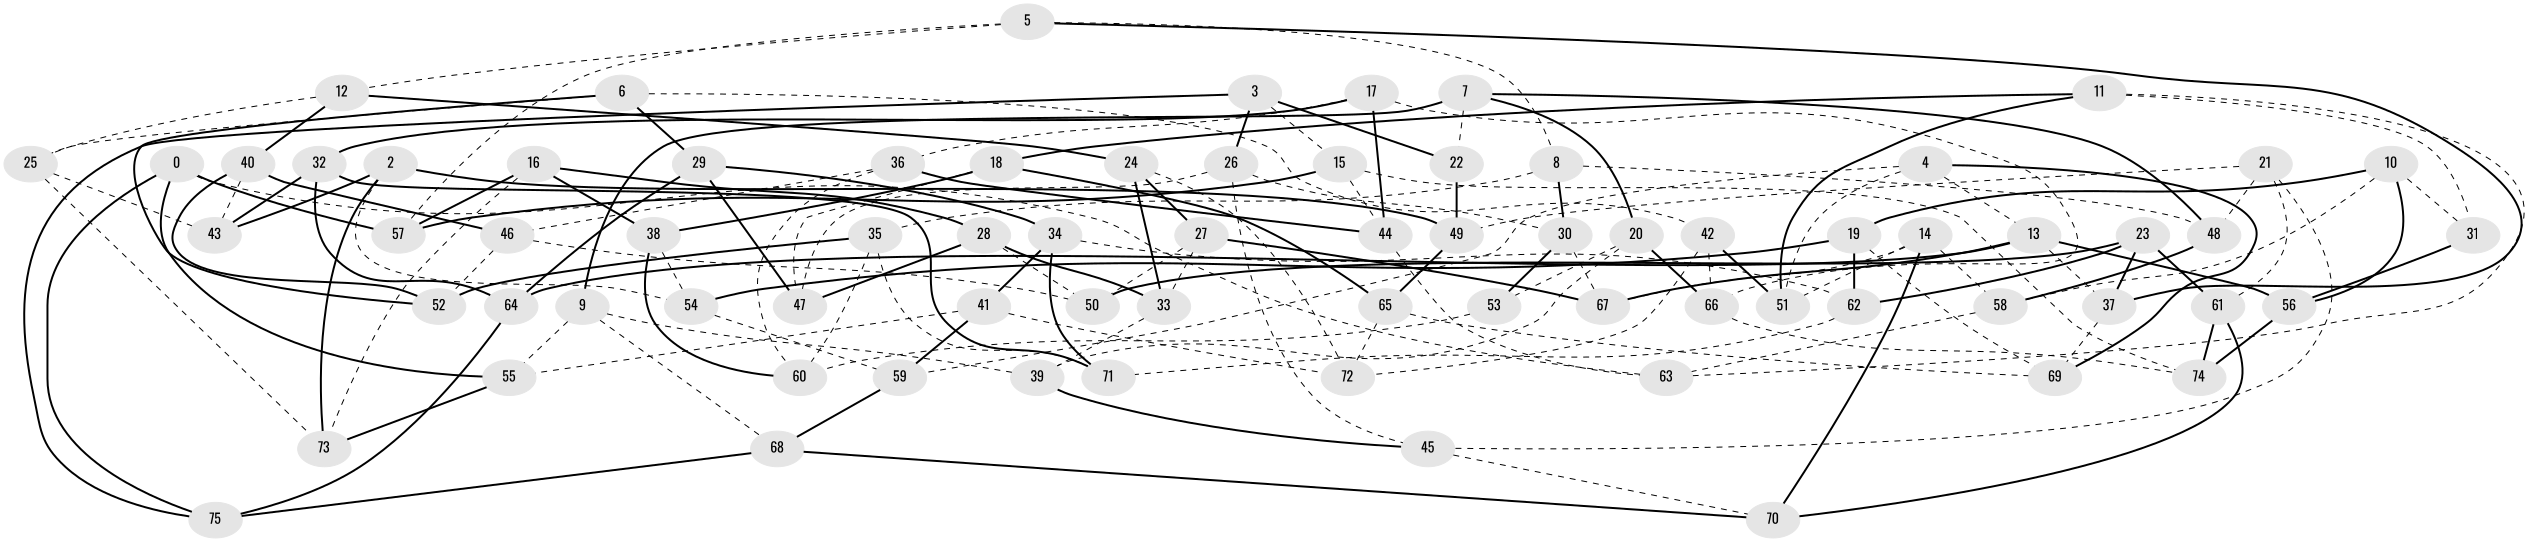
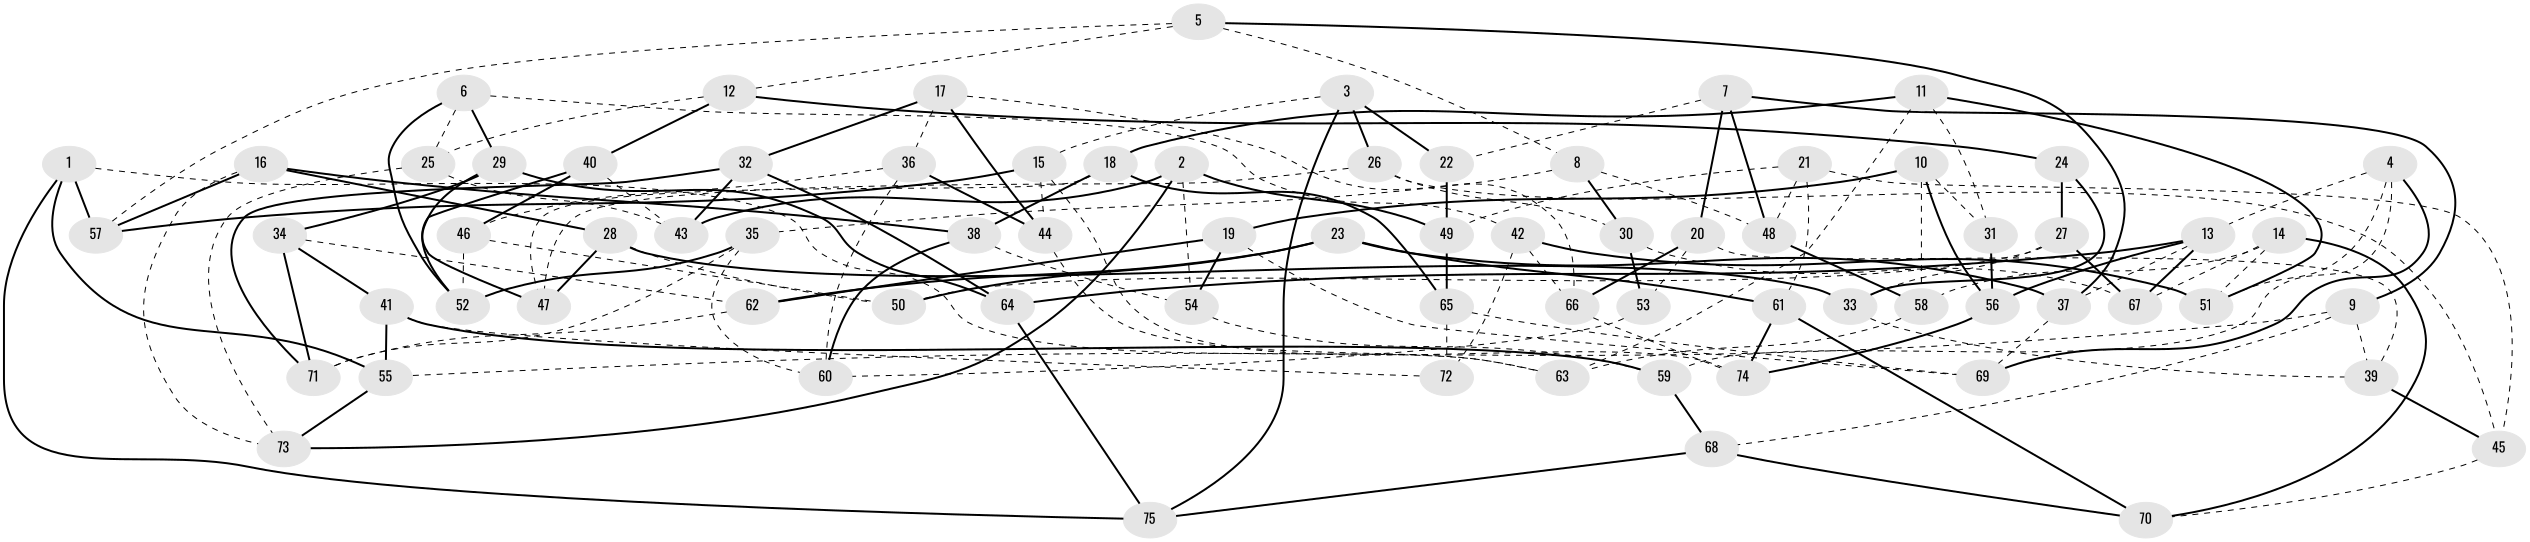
(177, 164) -> (69, 164)
(1271, 252) -> none
(736, 344) -> (386, 342)
